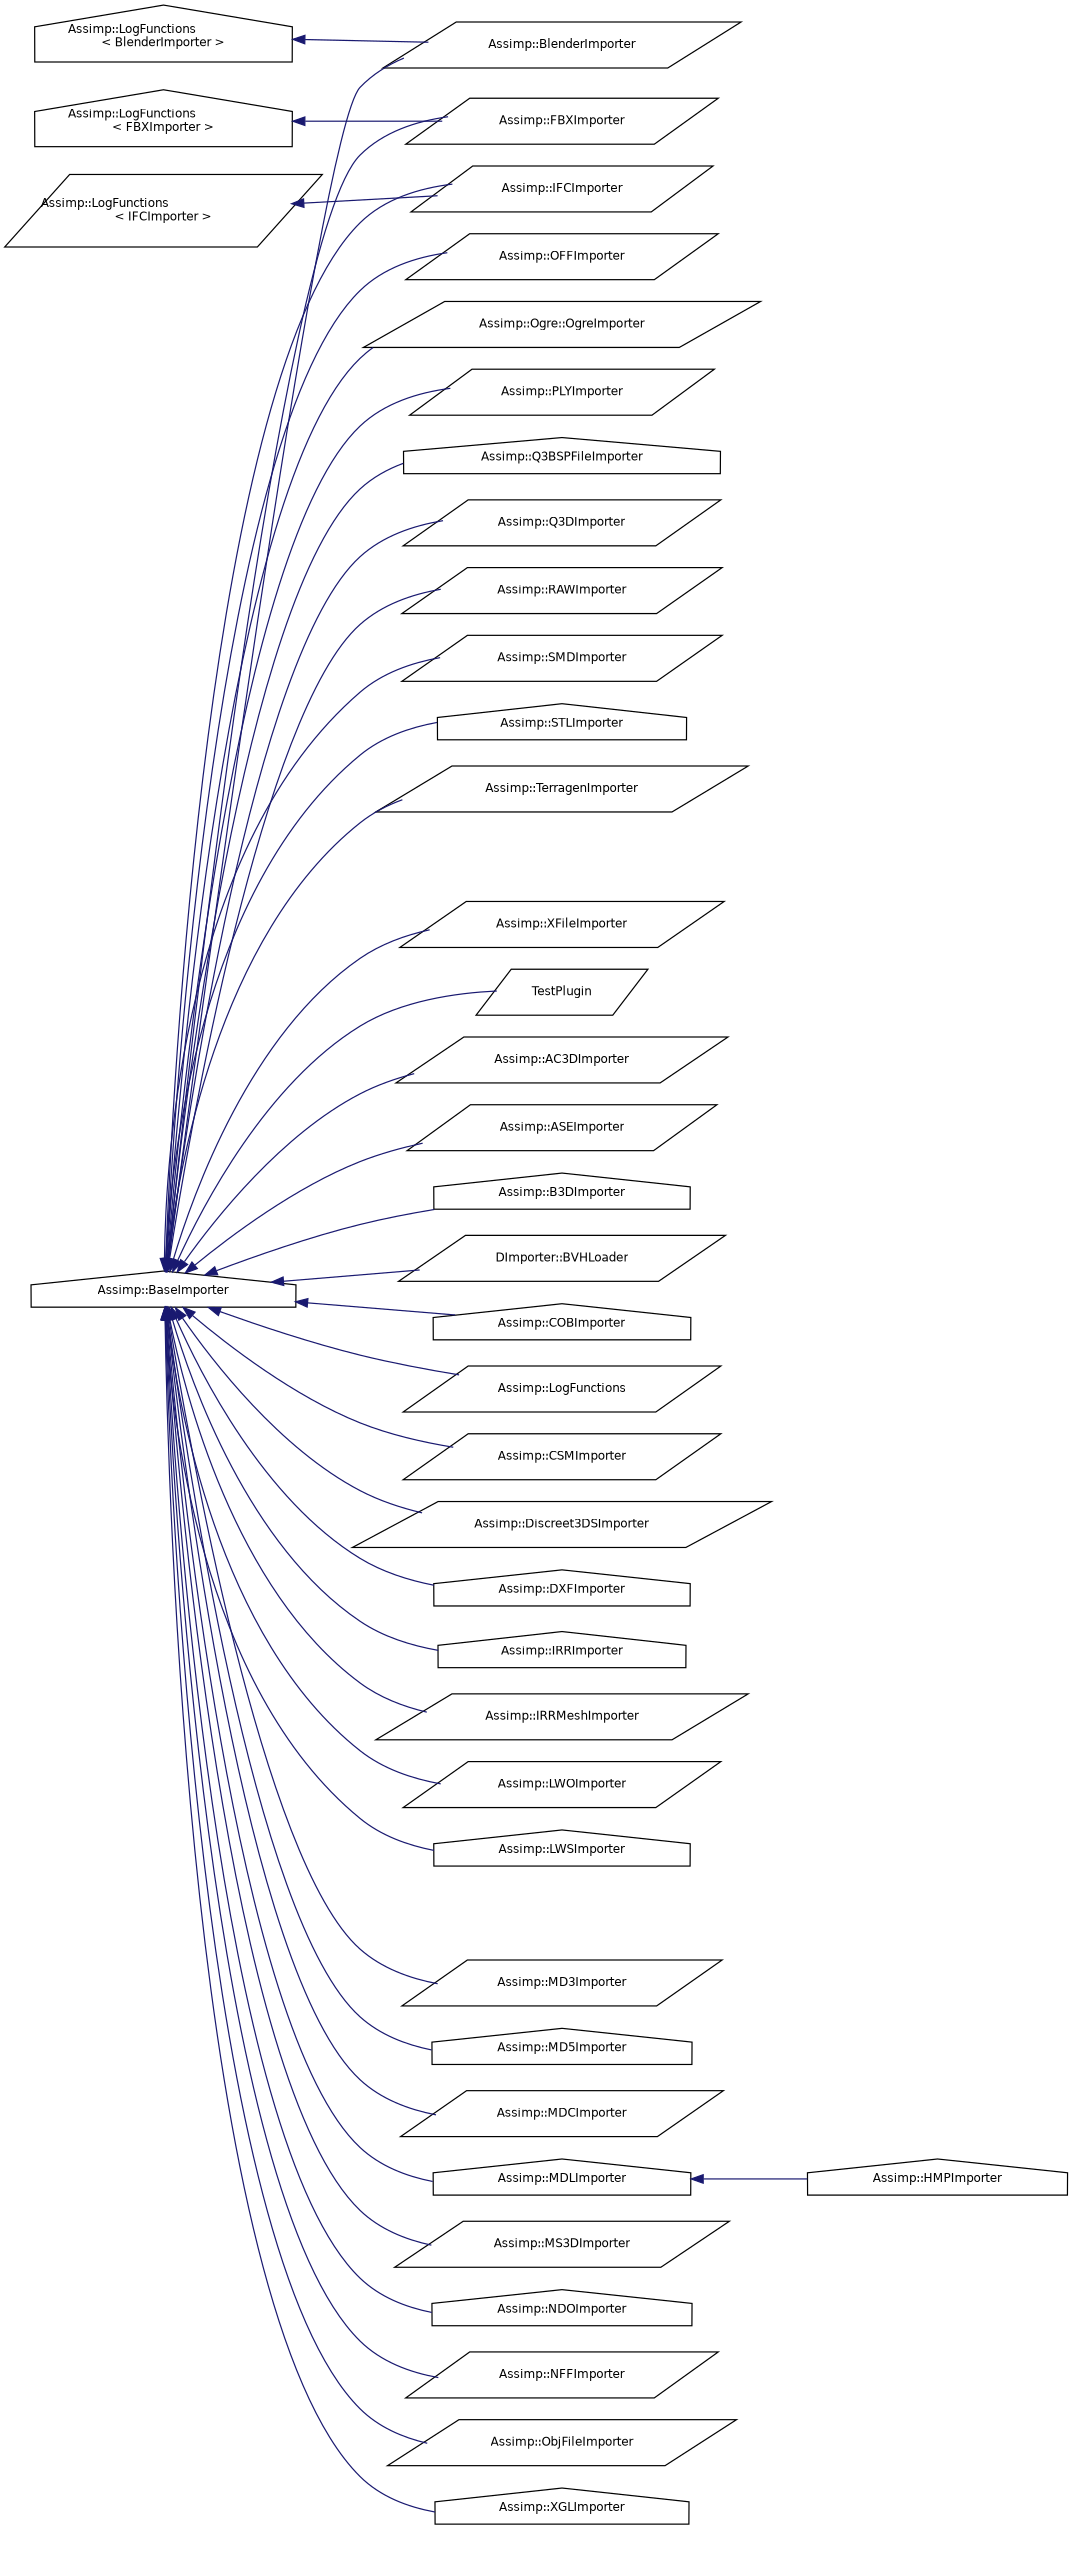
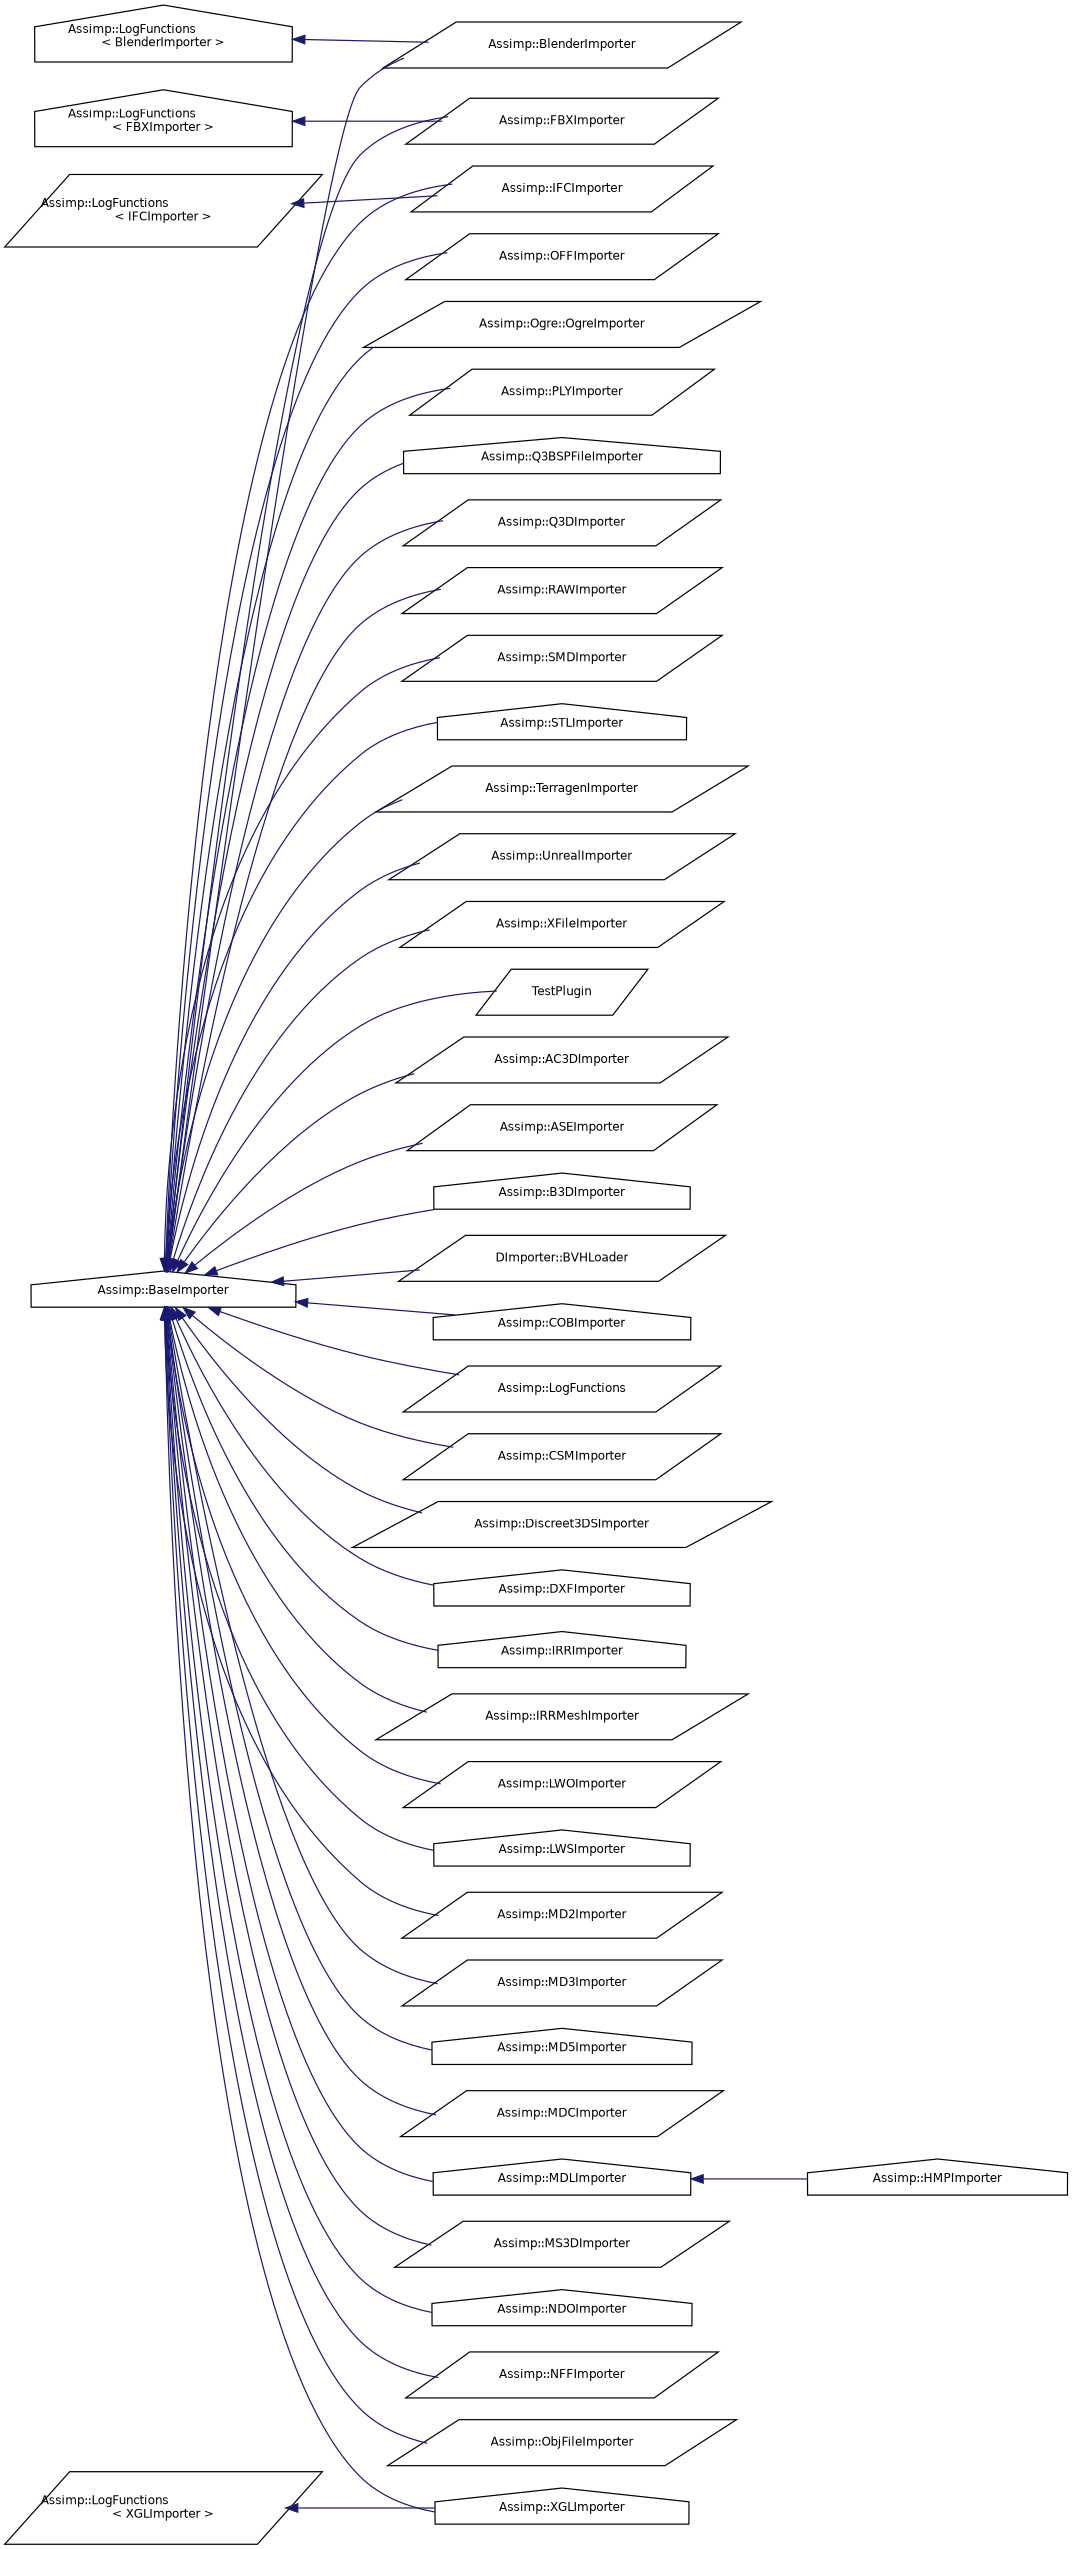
none -> (562, 857)
none -> (562, 1915)
none -> (163, 2508)
